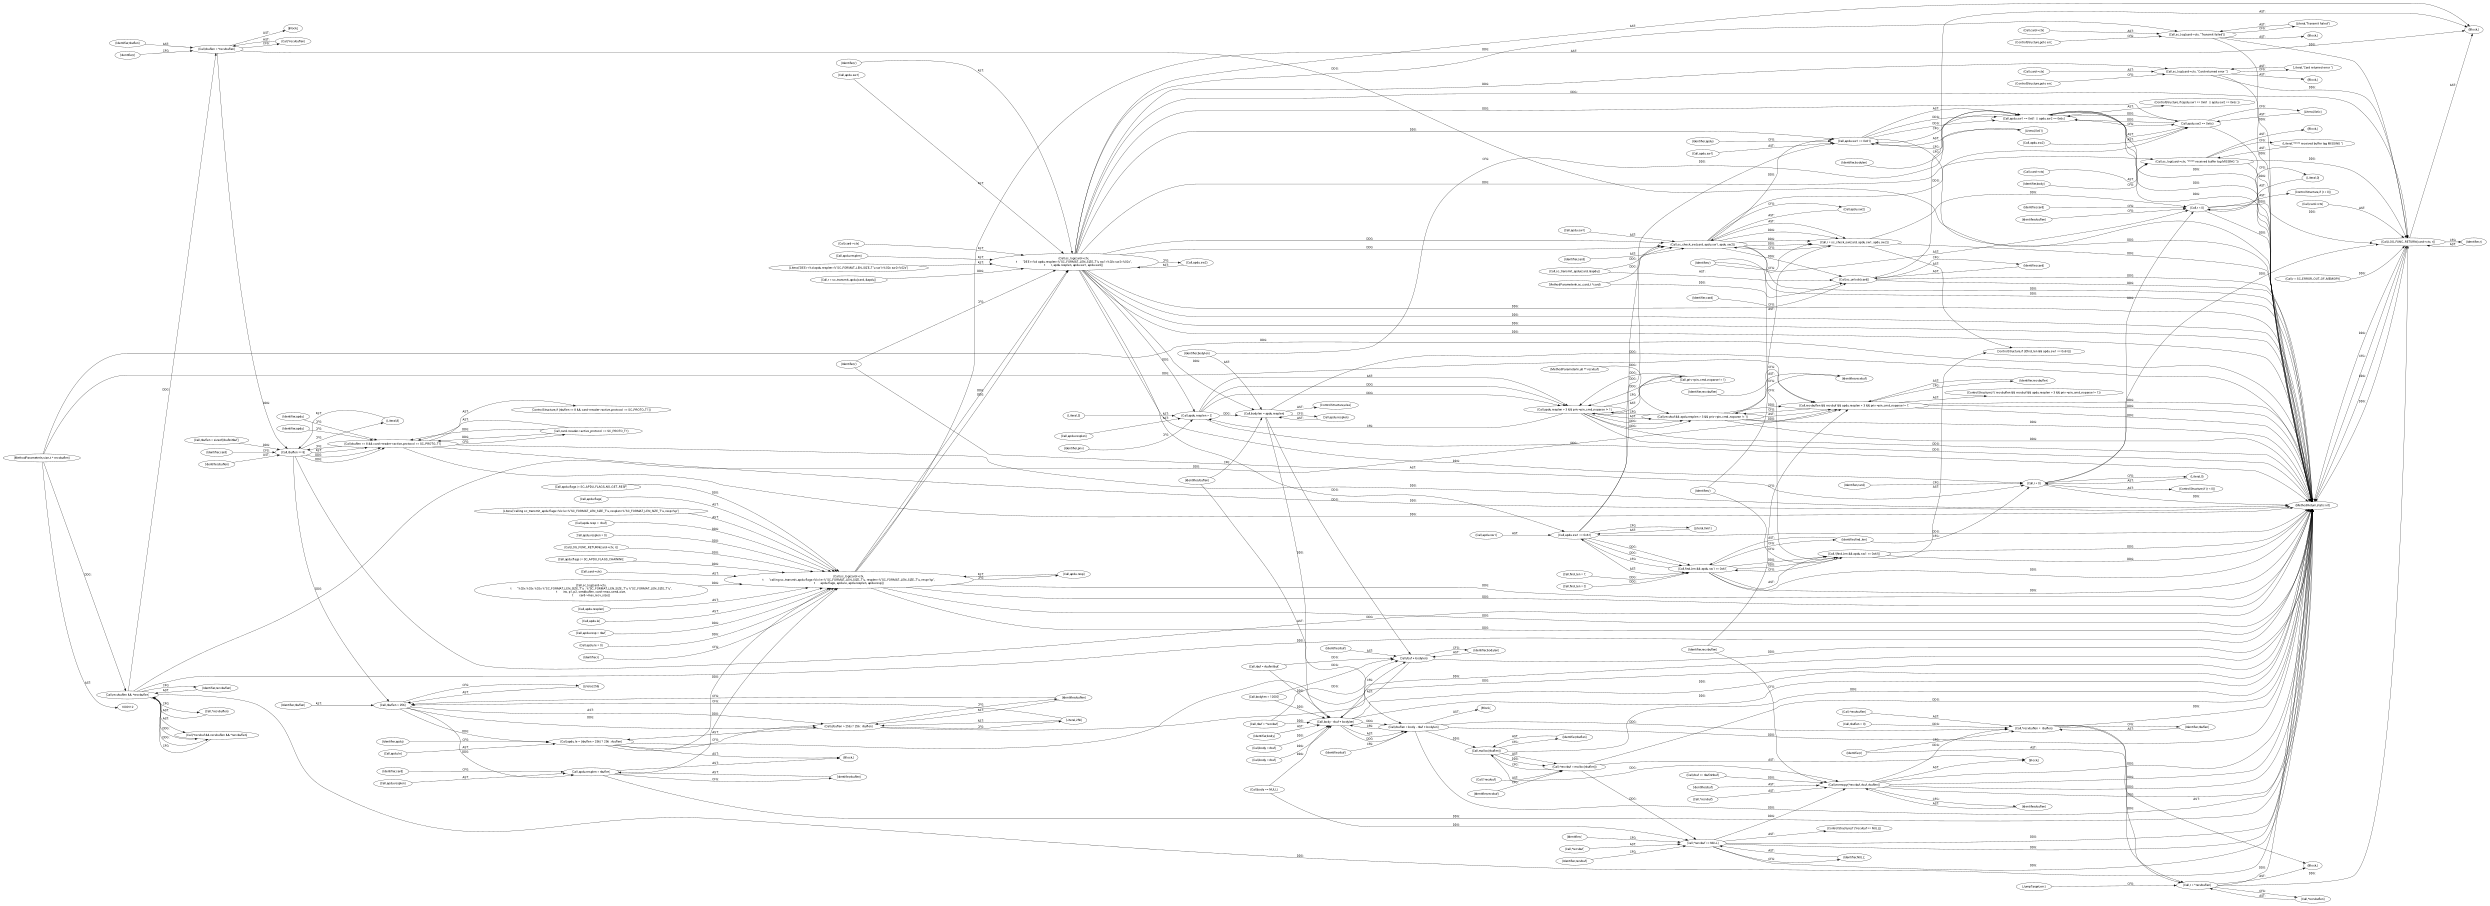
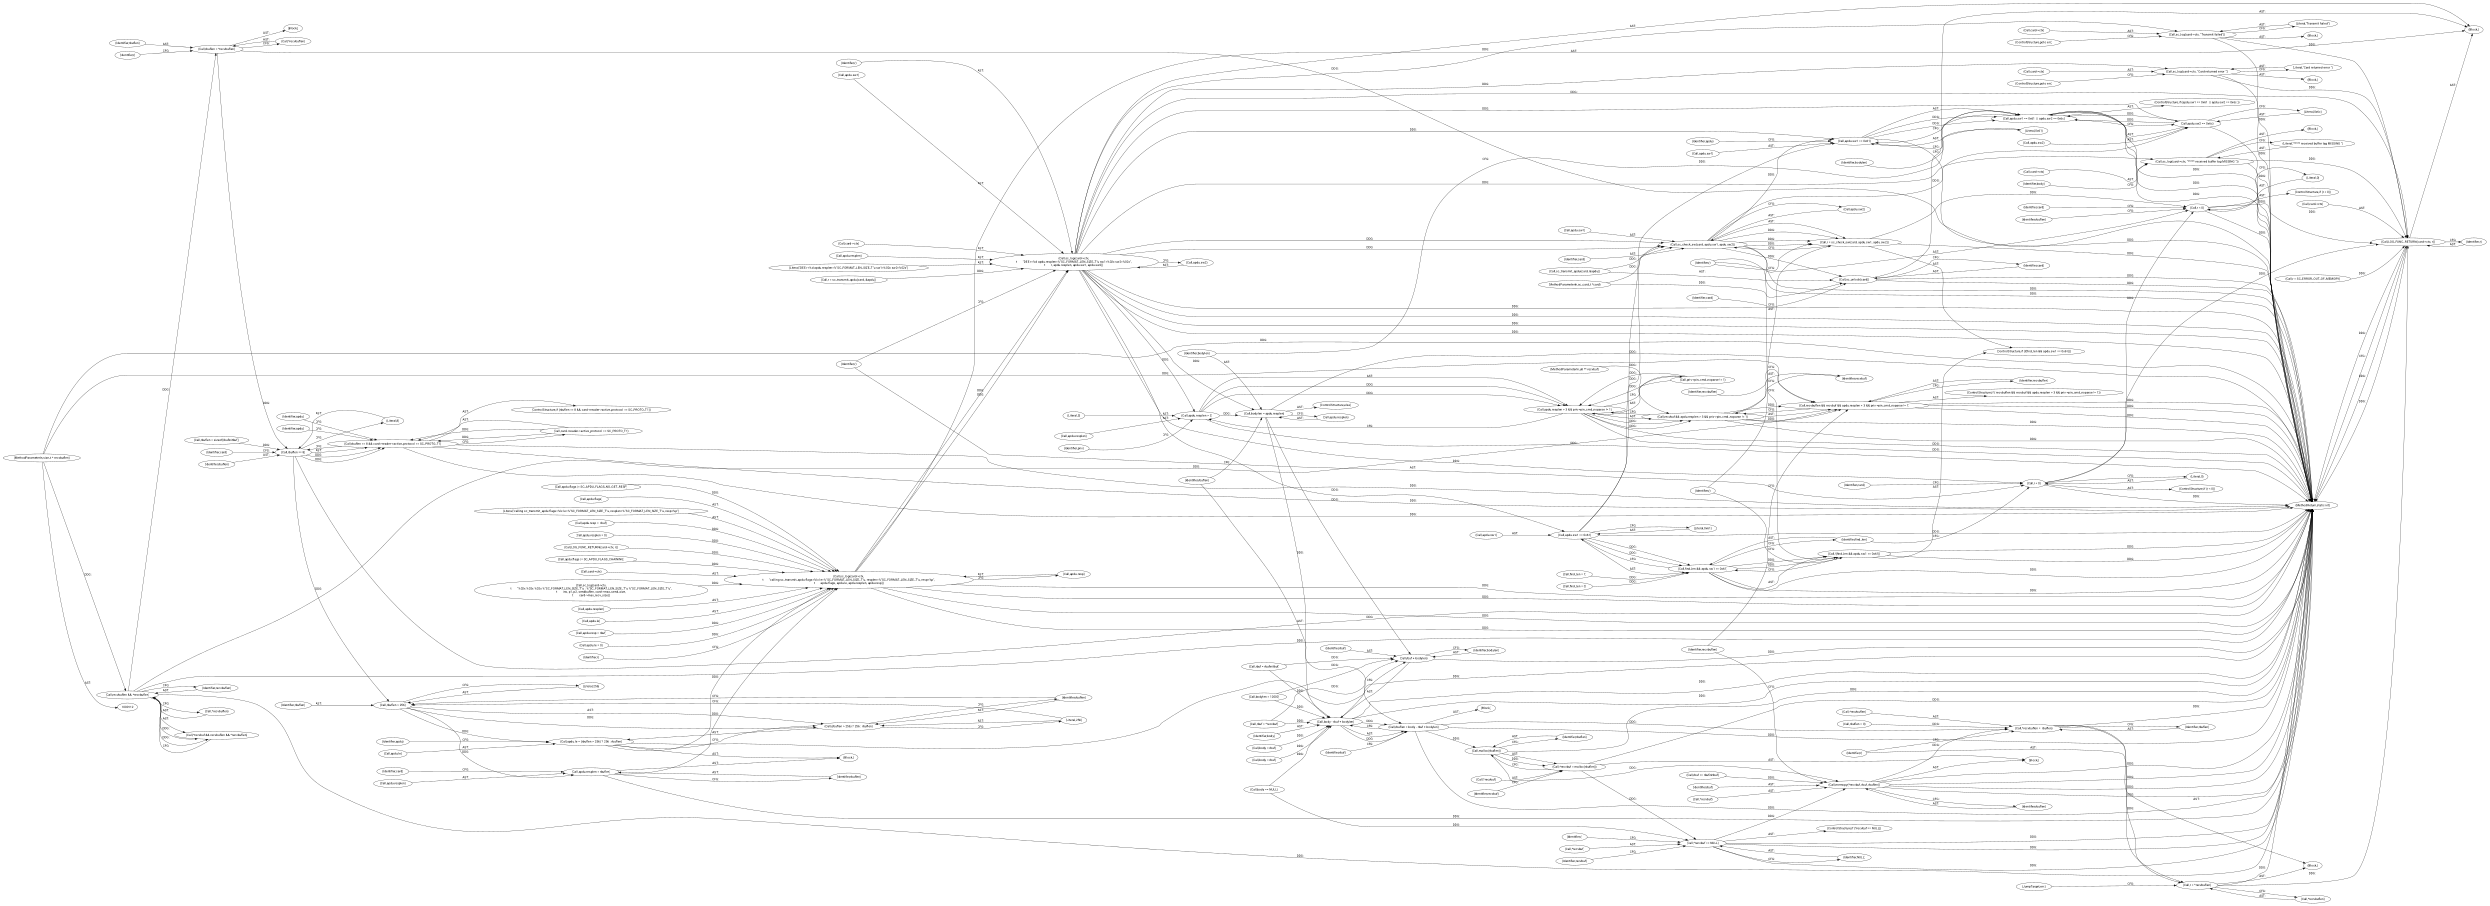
(1646, 677) -> none
